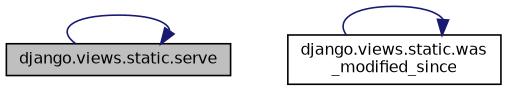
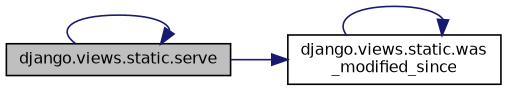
none -> (251, 60)
